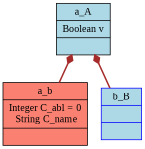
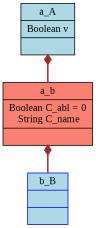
(104, 76) -> (48, 164)
(45, 108) -> (48, 108)
